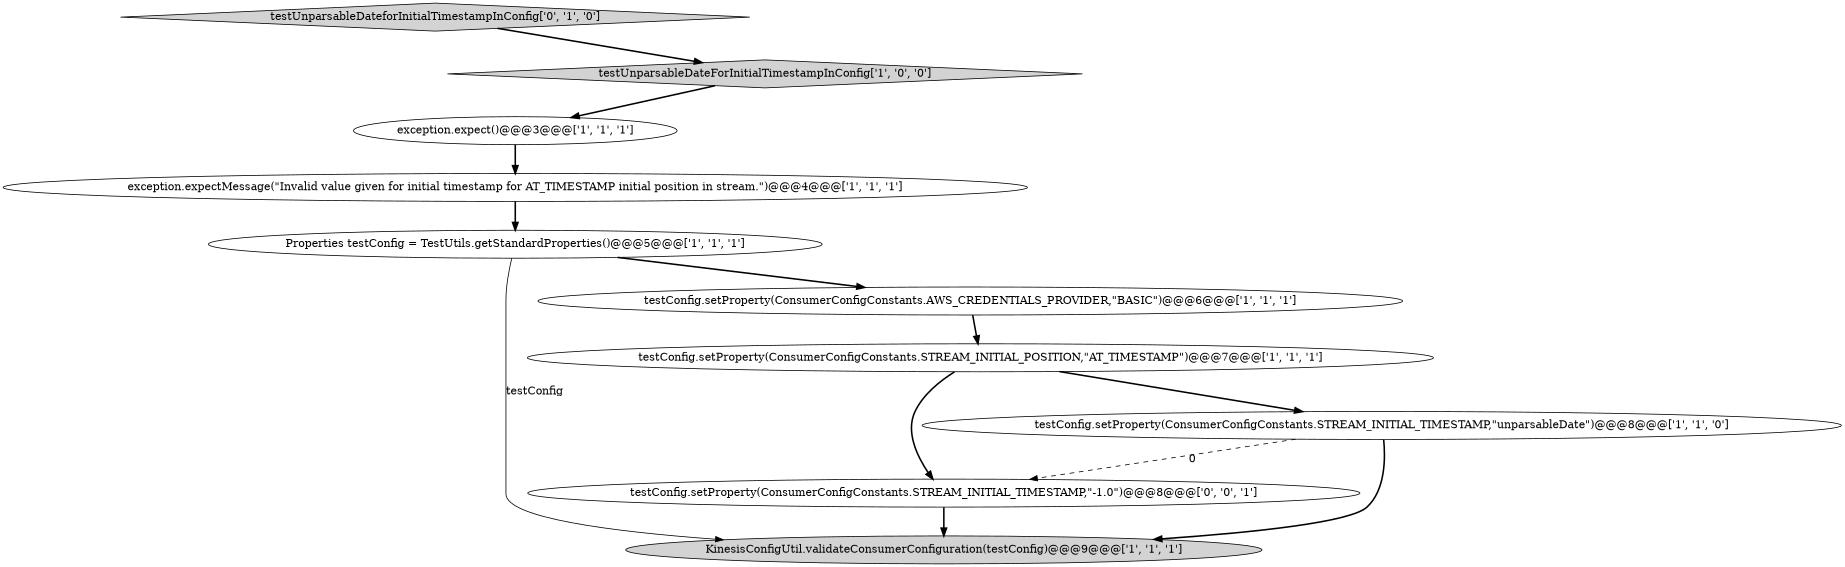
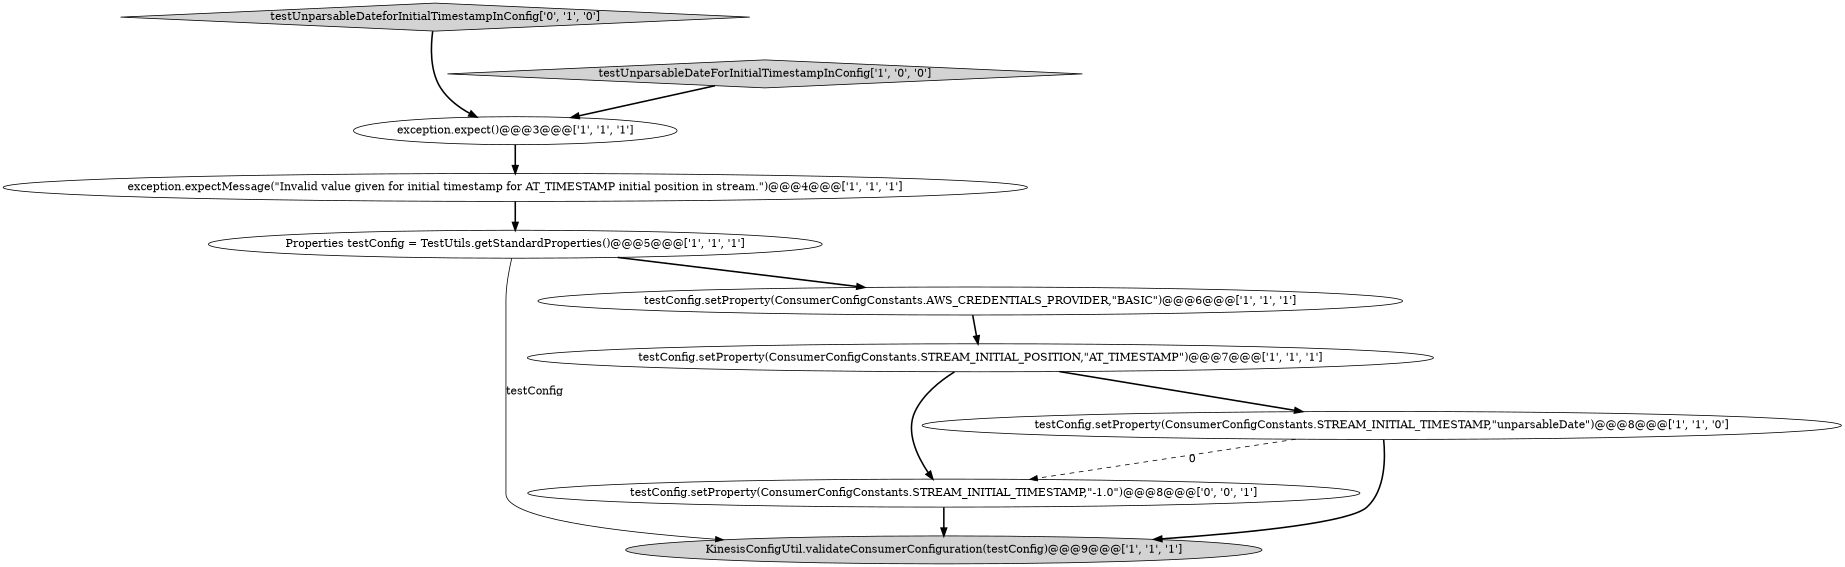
(596, 45) -> (436, 79)
